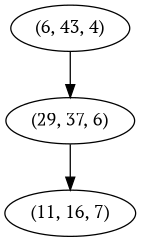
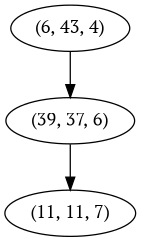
(70, 121) -> (70, 121)
(70, 213) -> (70, 213)
